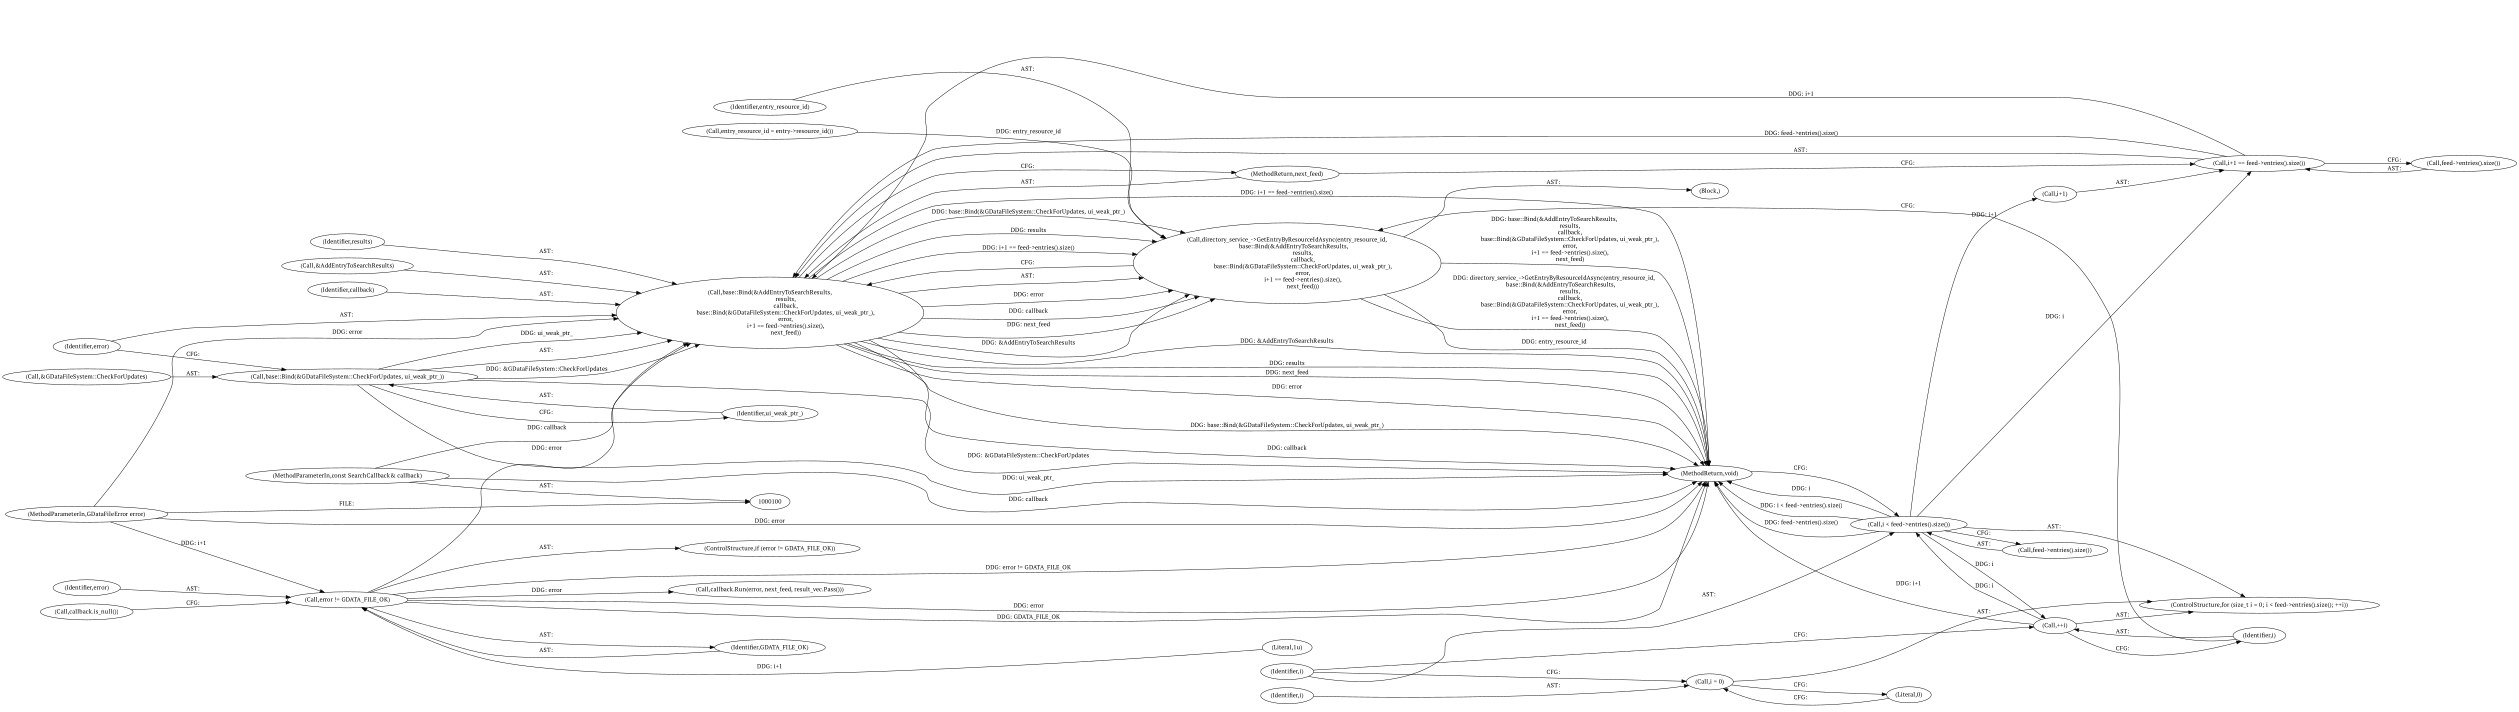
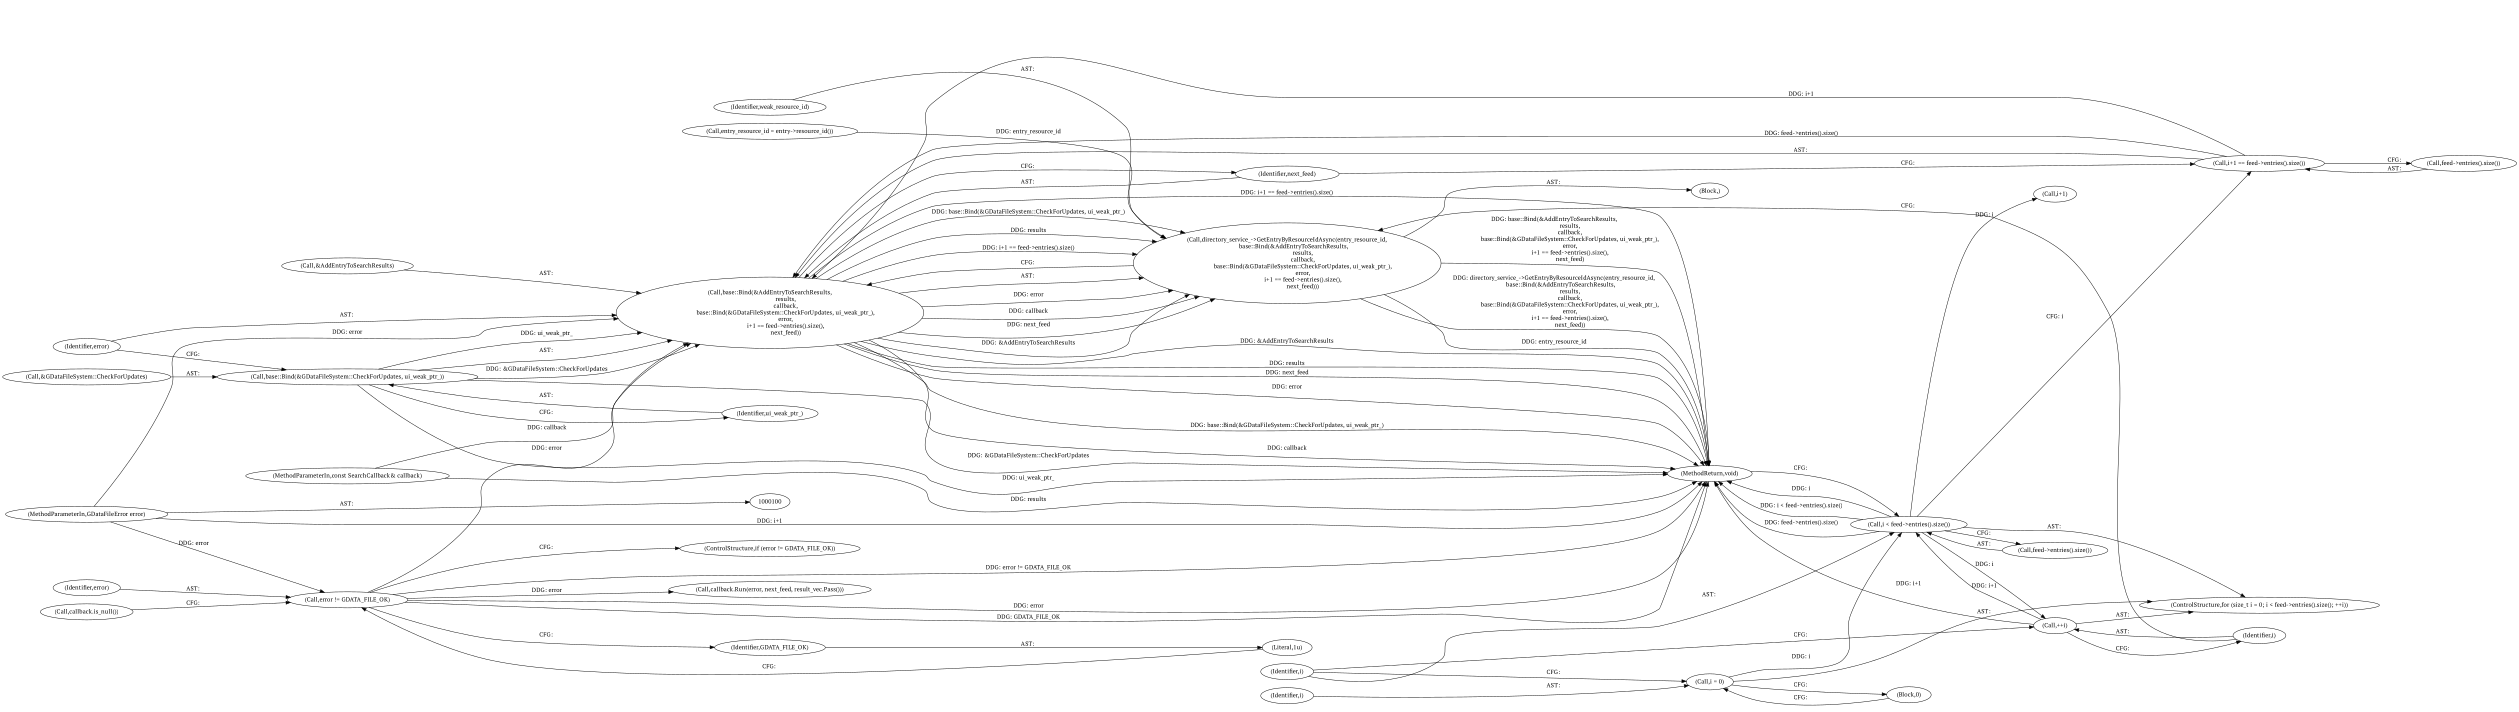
(770, 107) -> (770, 107)
(1287, 174) -> (1287, 174)
(2148, 183) -> none
(1985, 215) -> (1985, 215)
(348, 242) -> none
(348, 290) -> none
(2055, 317) -> (2055, 317)
(577, 494) -> none
(1029, 499) -> (1029, 499)
(348, 504) -> (348, 504)
(770, 521) -> (770, 521)
(194, 543) -> (194, 543)
(547, 547) -> (547, 547)
(1985, 586) -> (1985, 586)
(547, 635) -> (547, 635)
none -> (1849, 650)
(539, 658) -> (1041, 648)
(770, 667) -> (770, 667)
(1909, 695) -> (1909, 695)
